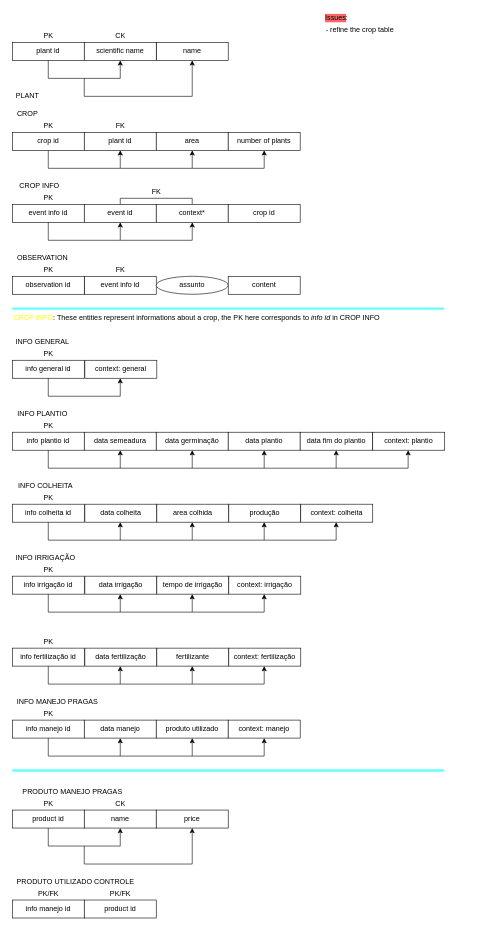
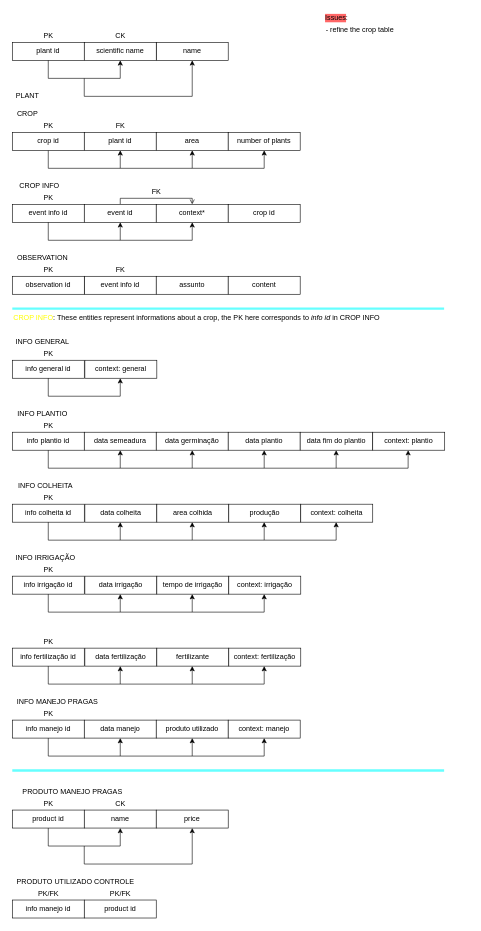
(192, 199) -> (192, 198)
(192, 285) -> (192, 285)
